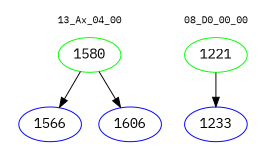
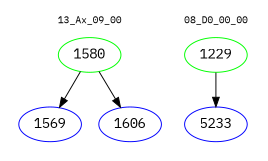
(90, 21) -> (90, 21)
(216, 55) -> (216, 55)
(50, 124) -> (50, 124)
(216, 124) -> (216, 124)
